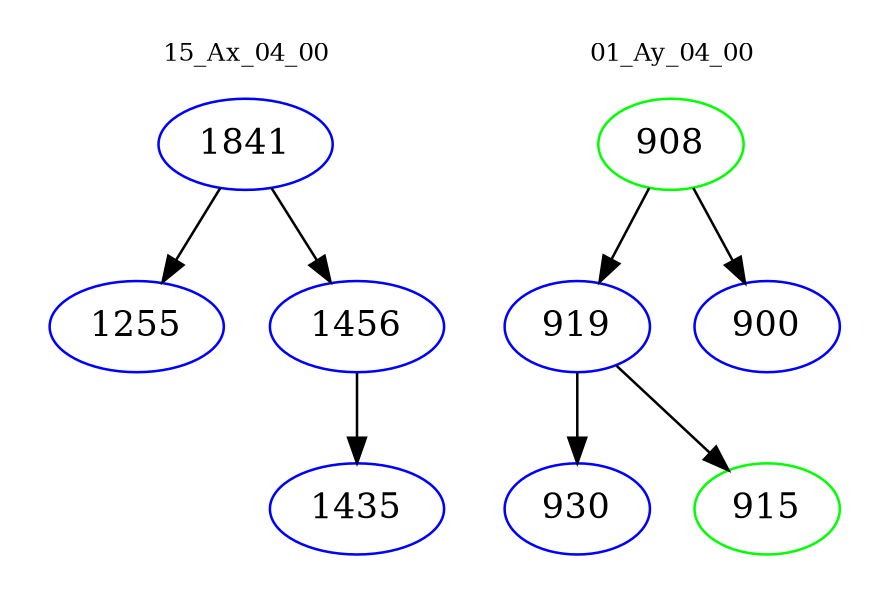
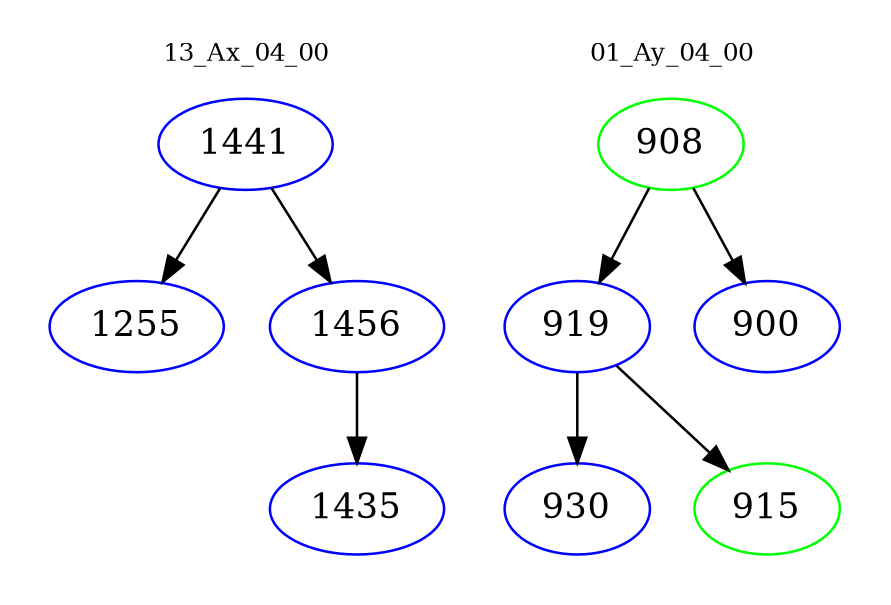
(247, 54) -> (247, 54)
(246, 144) -> (246, 144)
